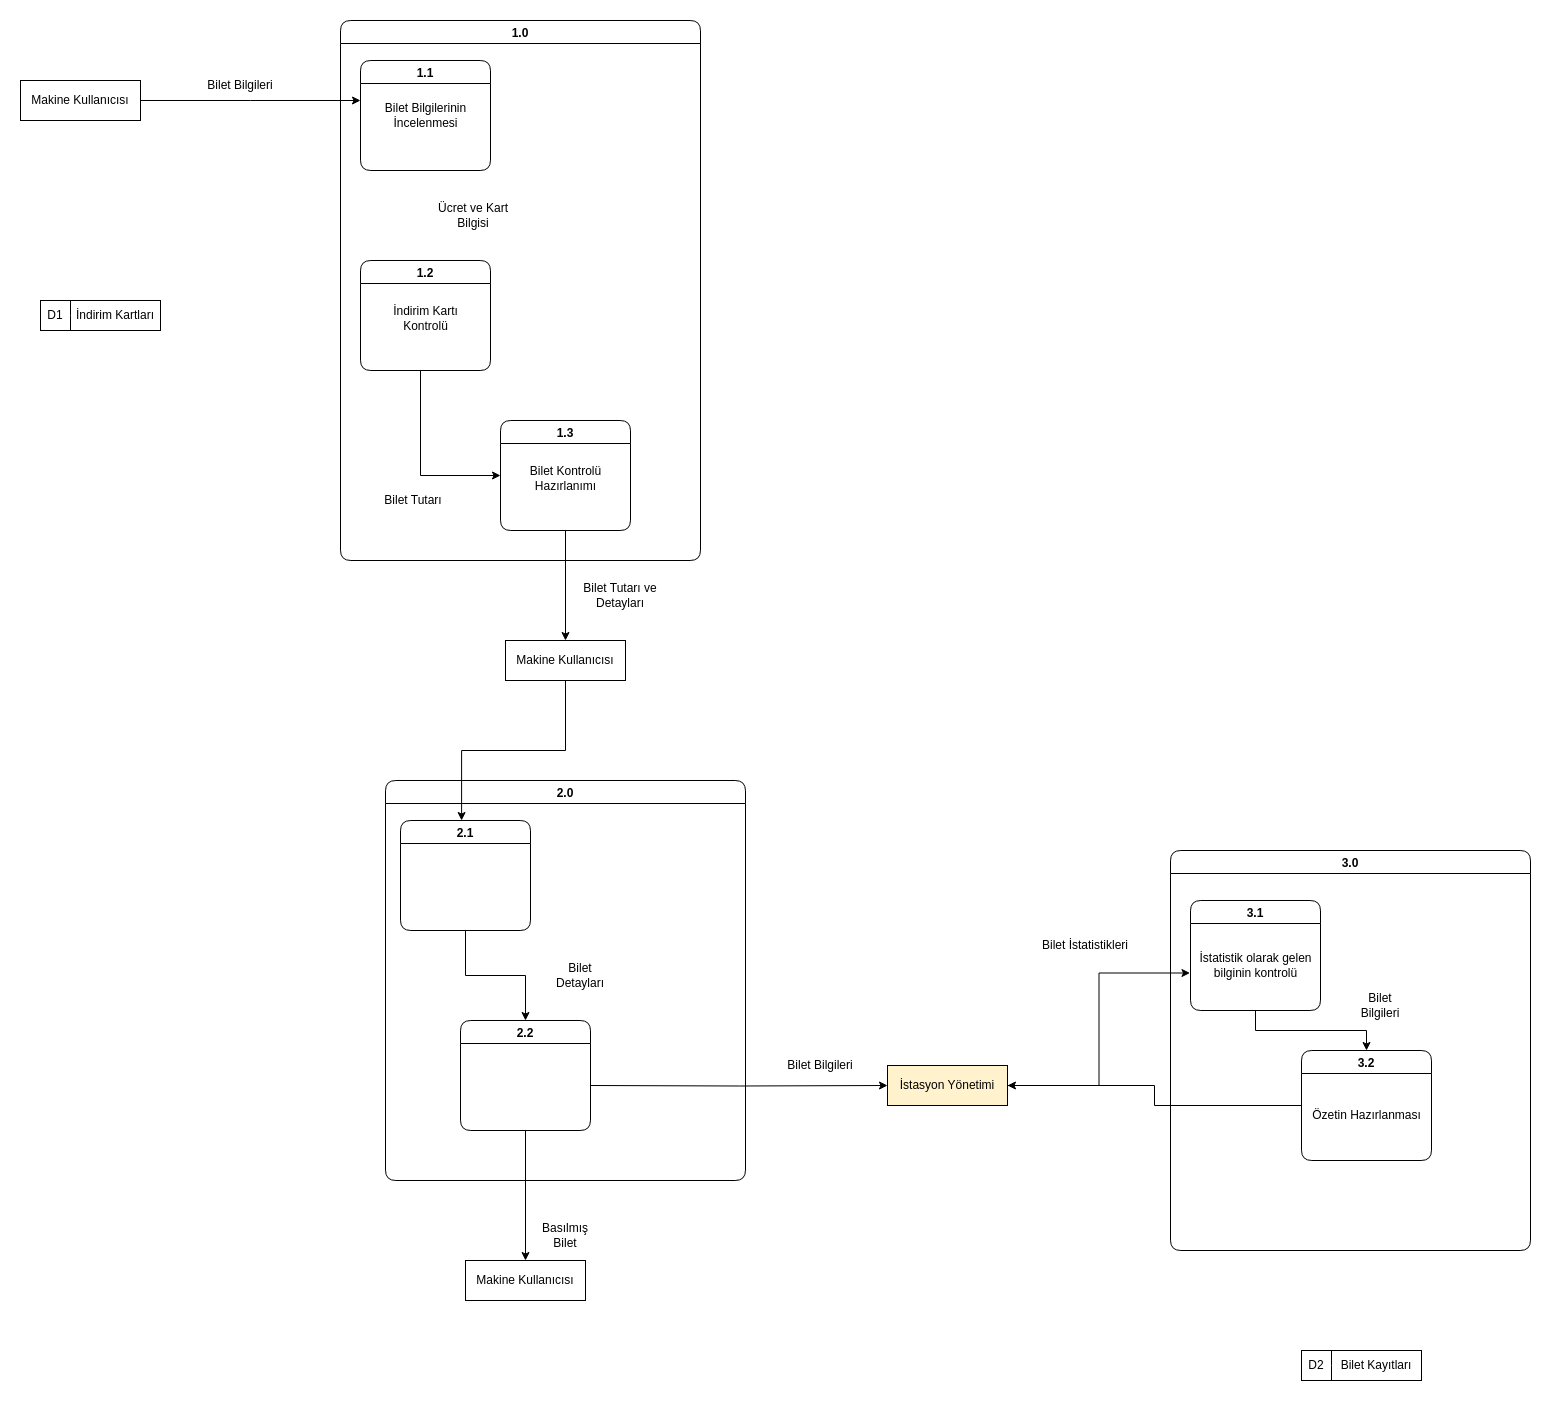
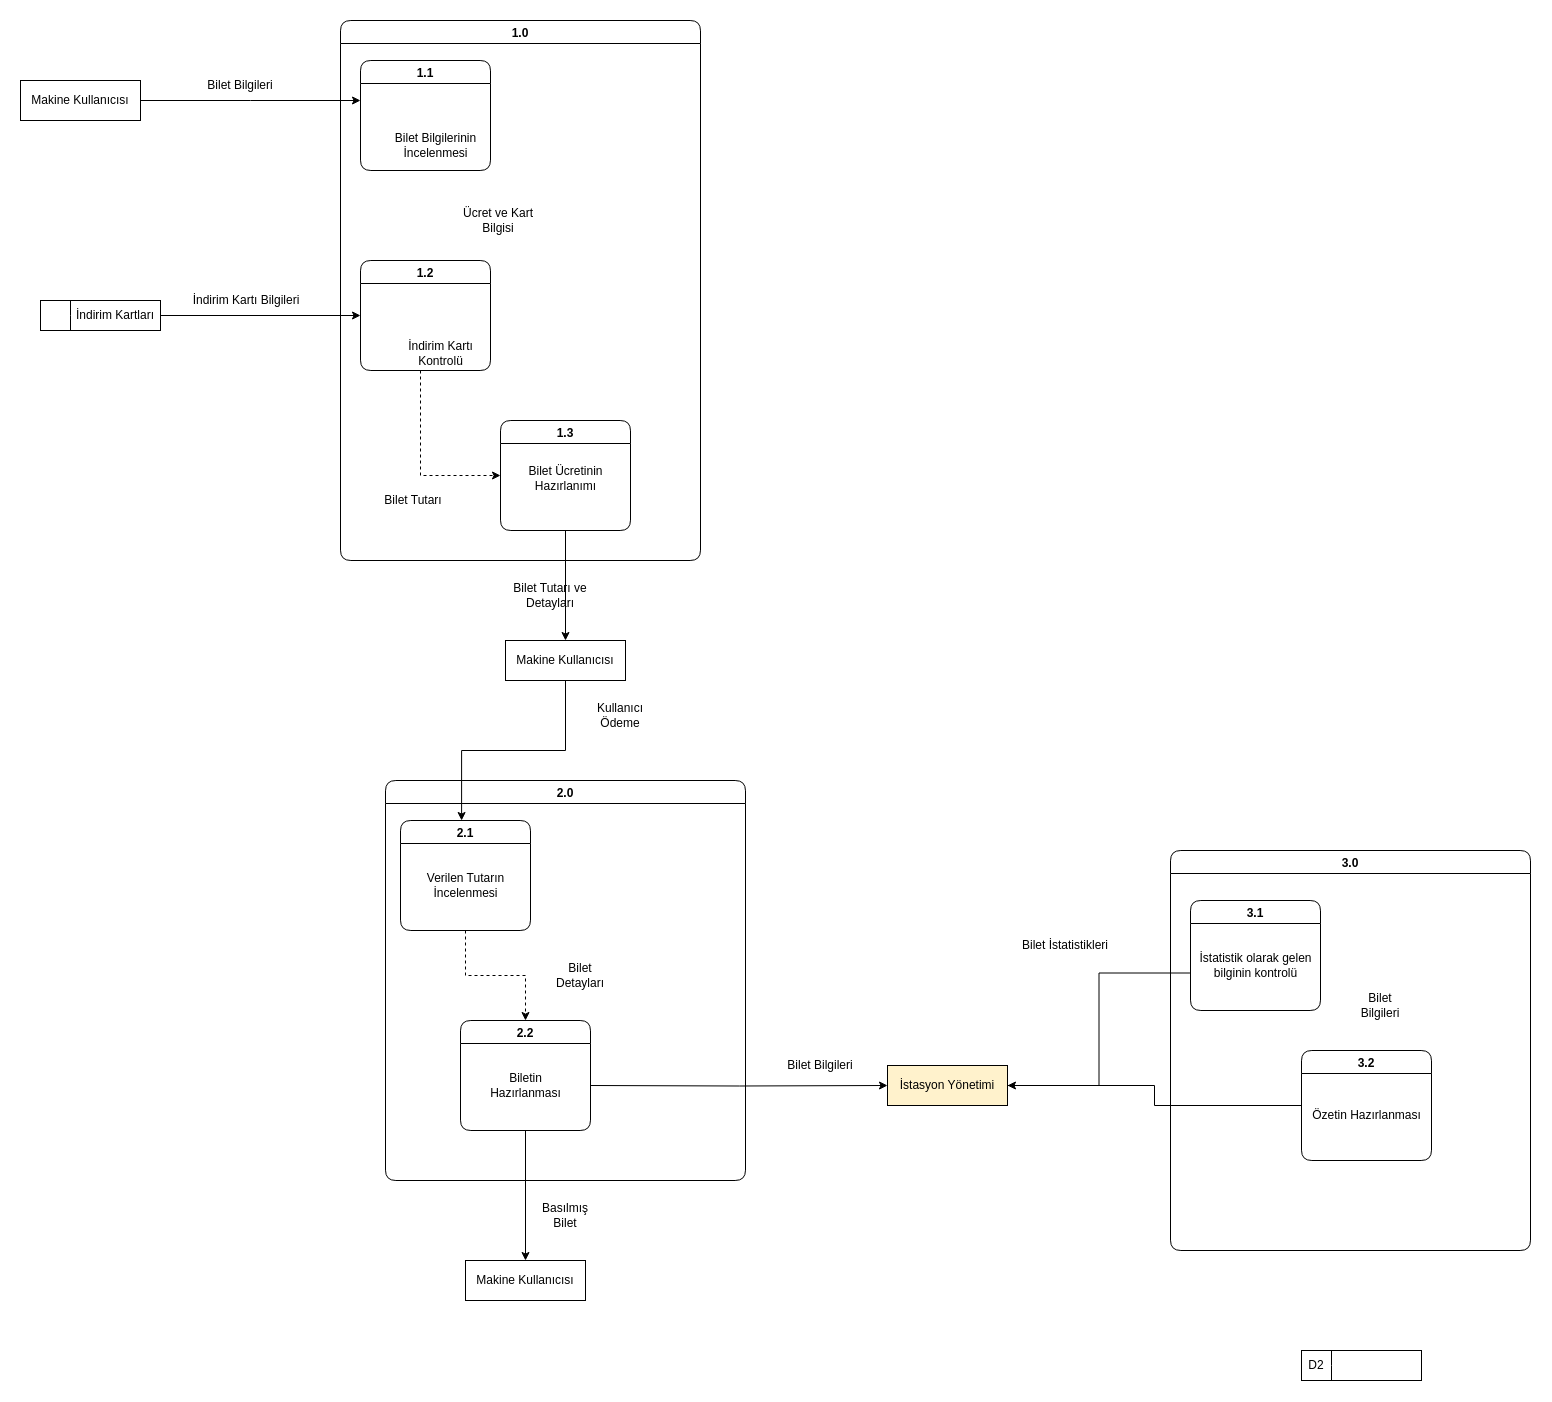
(426, 116) -> (436, 146)
(474, 216) -> (499, 221)
none -> (247, 301)
(56, 316) -> none
none -> (257, 316)
(426, 318) -> (441, 353)
(421, 460) -> (421, 460)
(566, 479) -> (566, 479)
(621, 596) -> (551, 596)
none -> (621, 716)
none -> (466, 886)
(1086, 946) -> (1066, 946)
(1182, 973) -> (1184, 973)
(493, 976) -> (493, 976)
(1308, 1031) -> none
none -> (526, 1086)
(566, 1236) -> (566, 1216)
(1377, 1366) -> none
